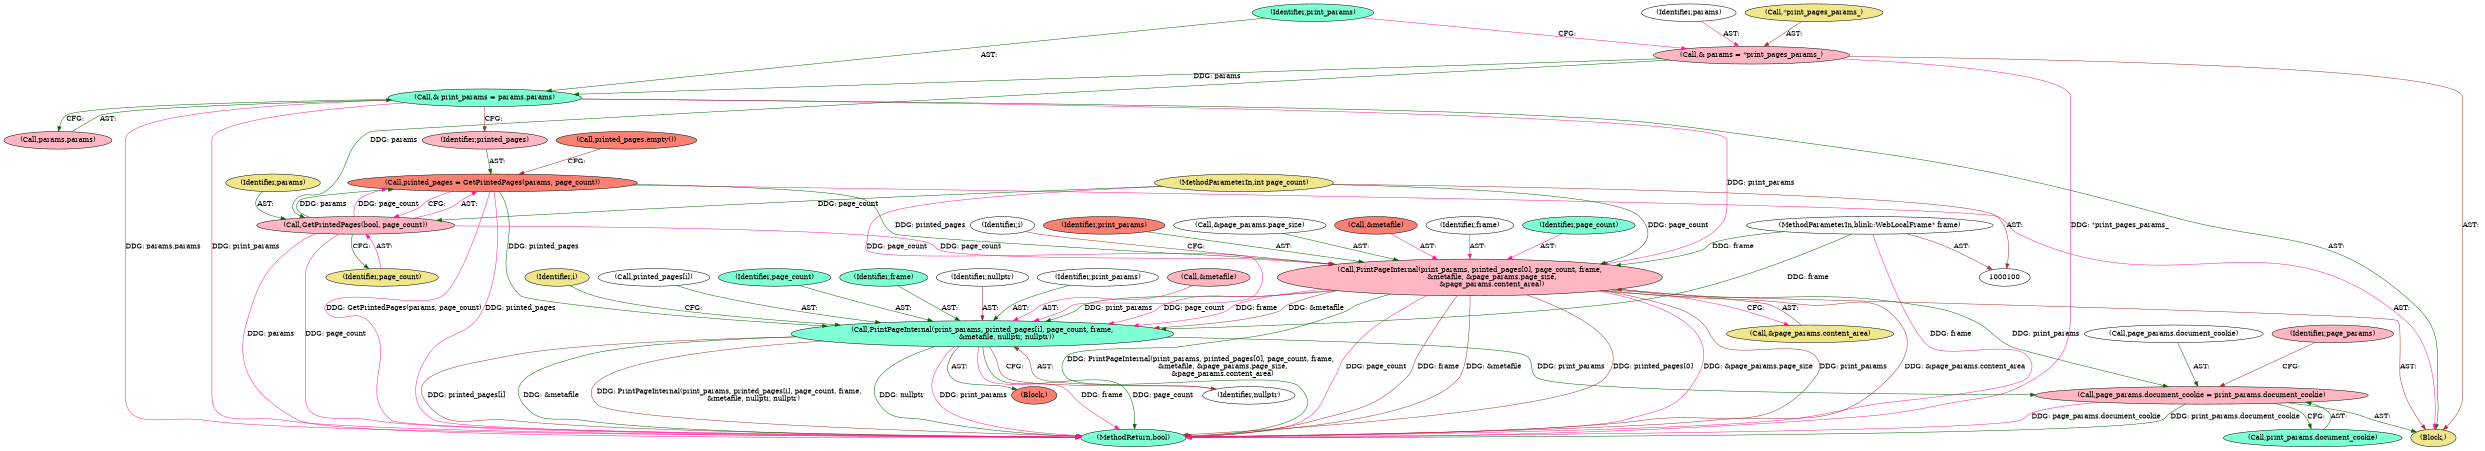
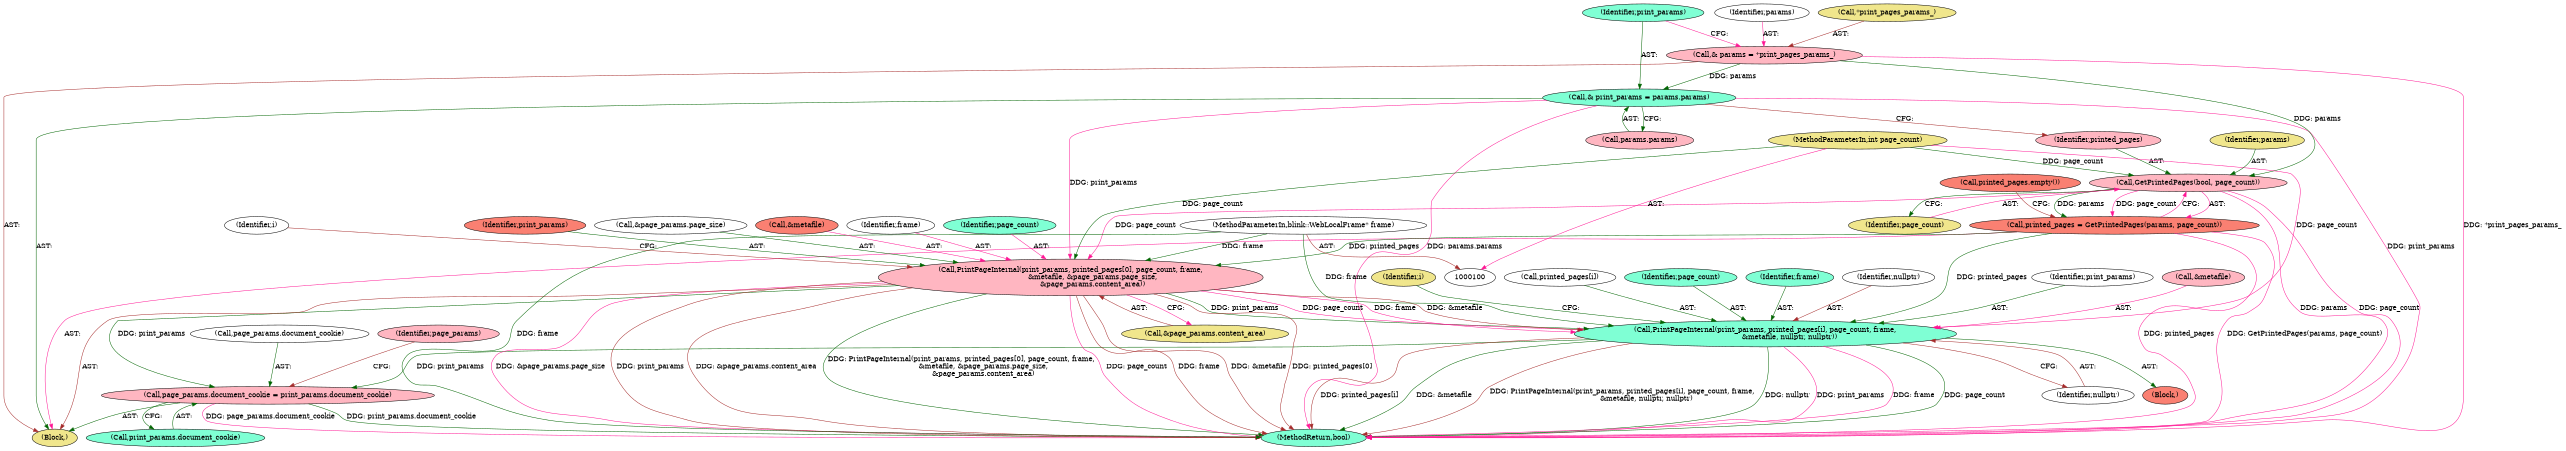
(488, 159) -> (2146, 163)
(1691, 192) -> (1653, 200)
(1872, 405) -> (435, 349)
